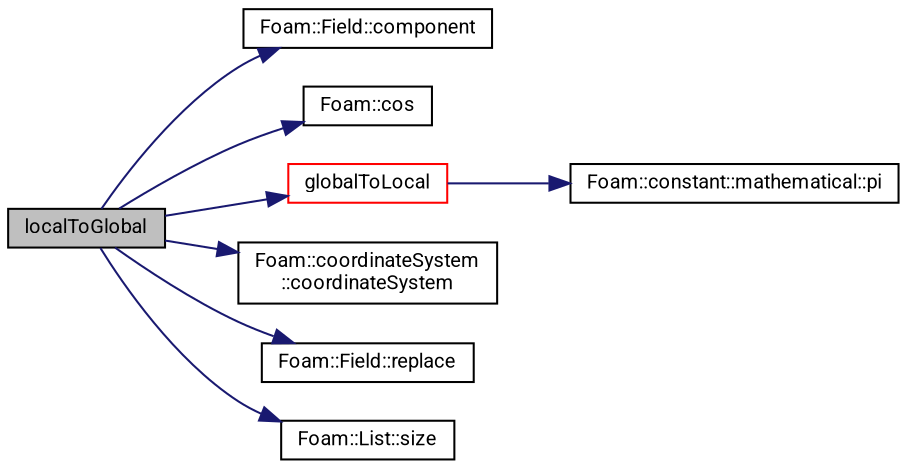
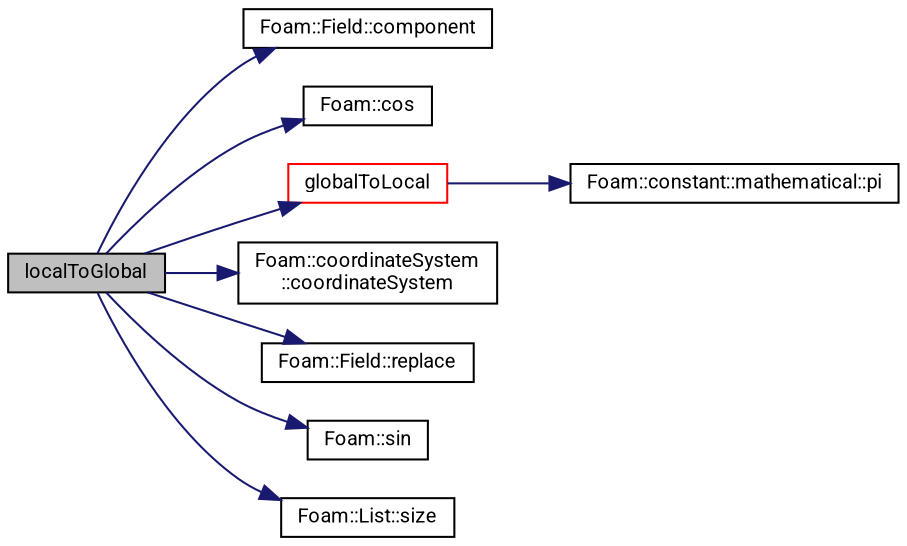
none -> (368, 440)
